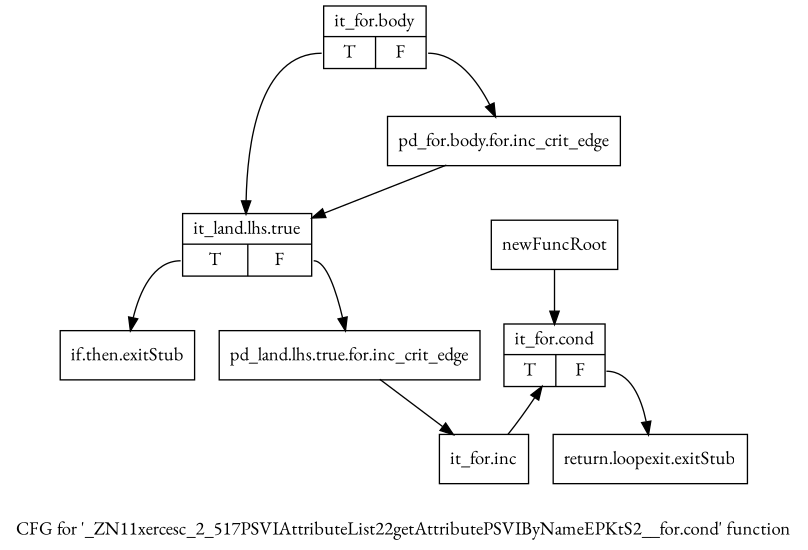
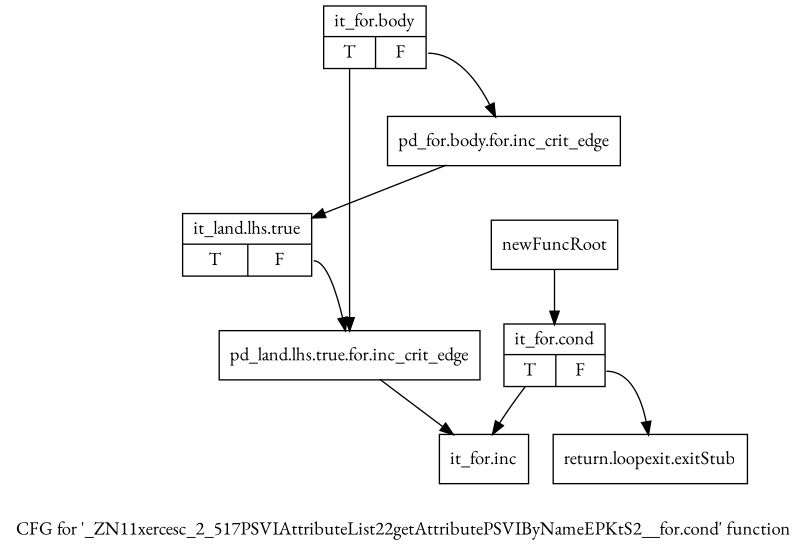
(259, 111) -> (350, 193)
(127, 355) -> none
(522, 416) -> (512, 405)
